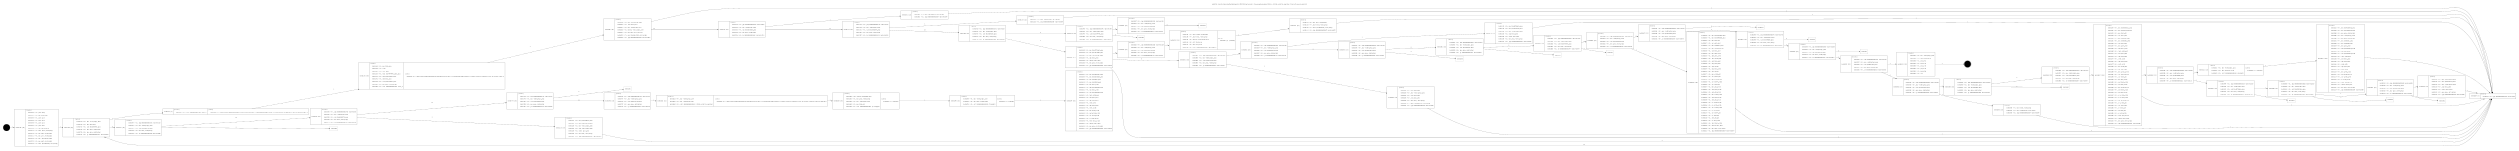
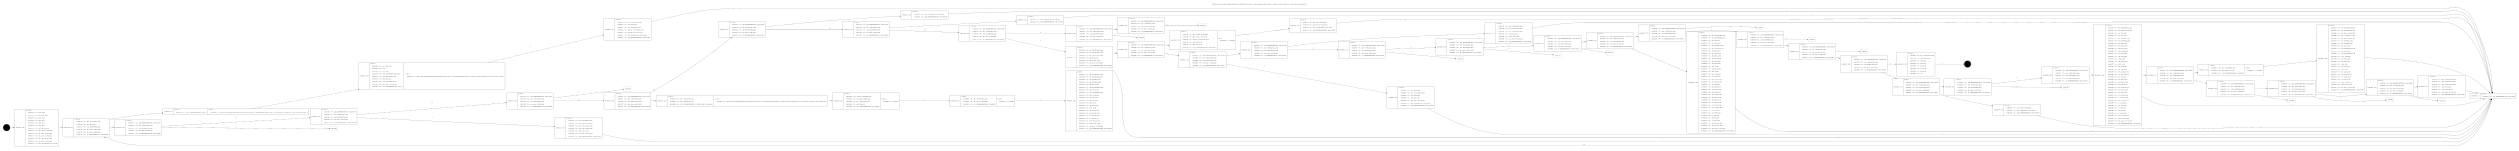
(684, 29) -> (692, 67)
(1145, 60) -> (1171, 55)
